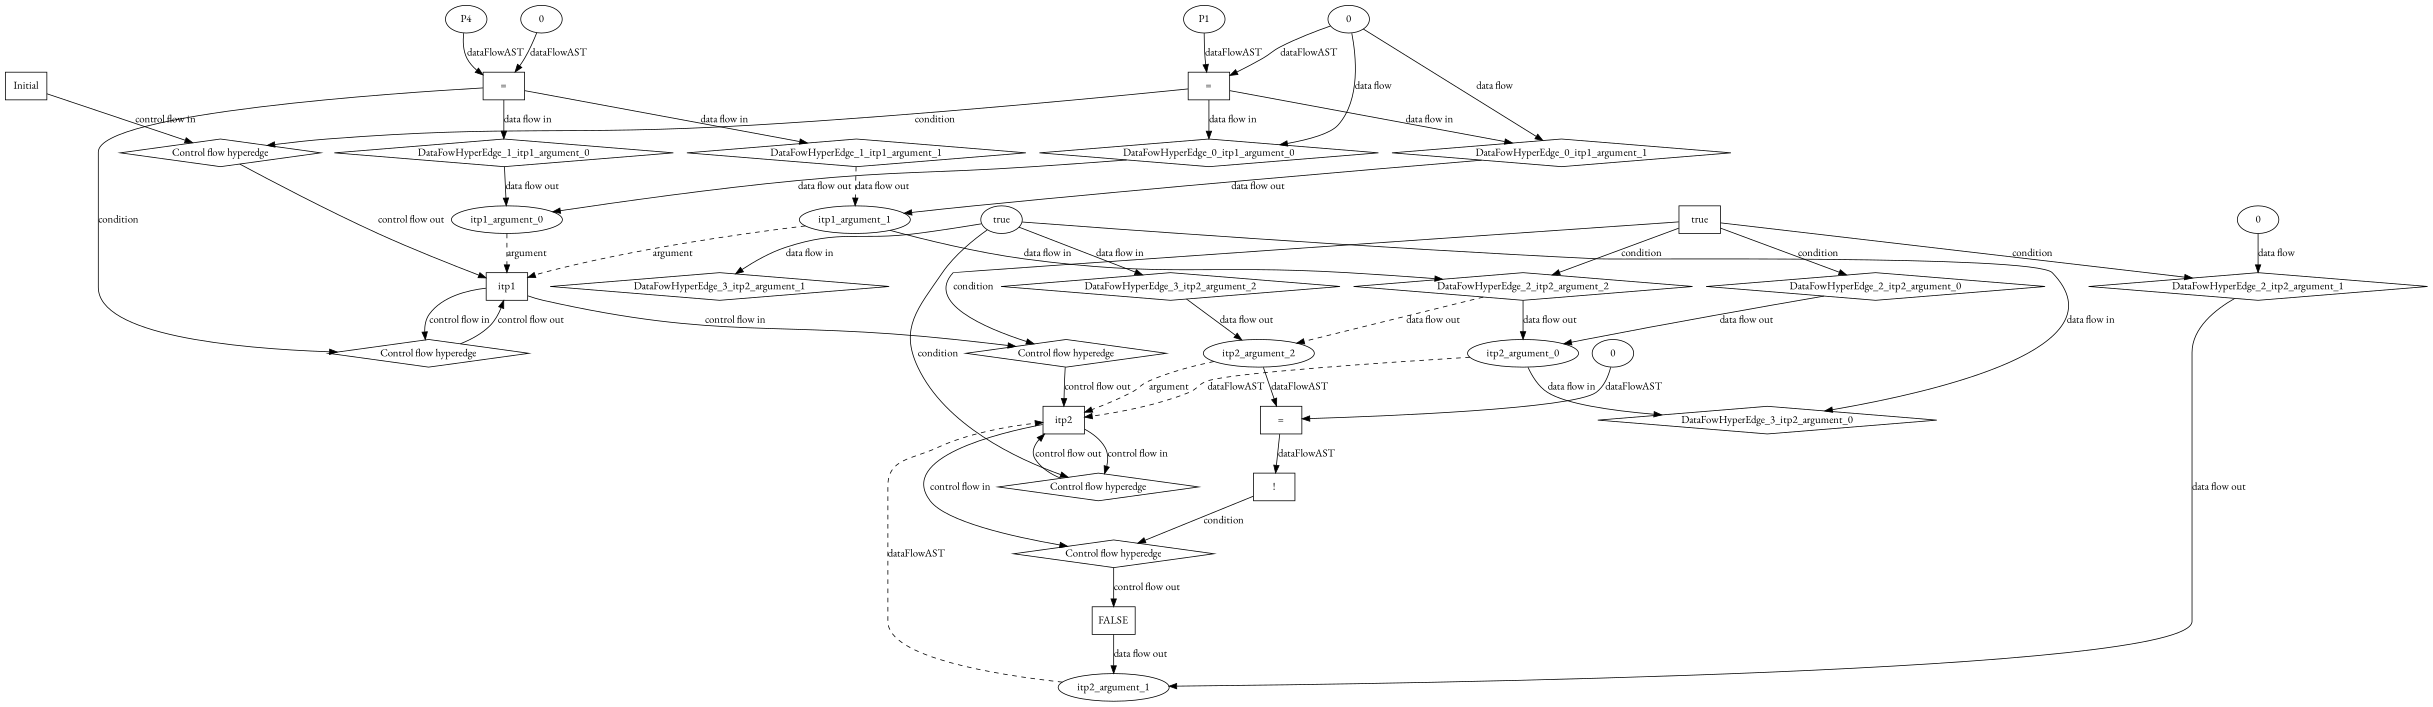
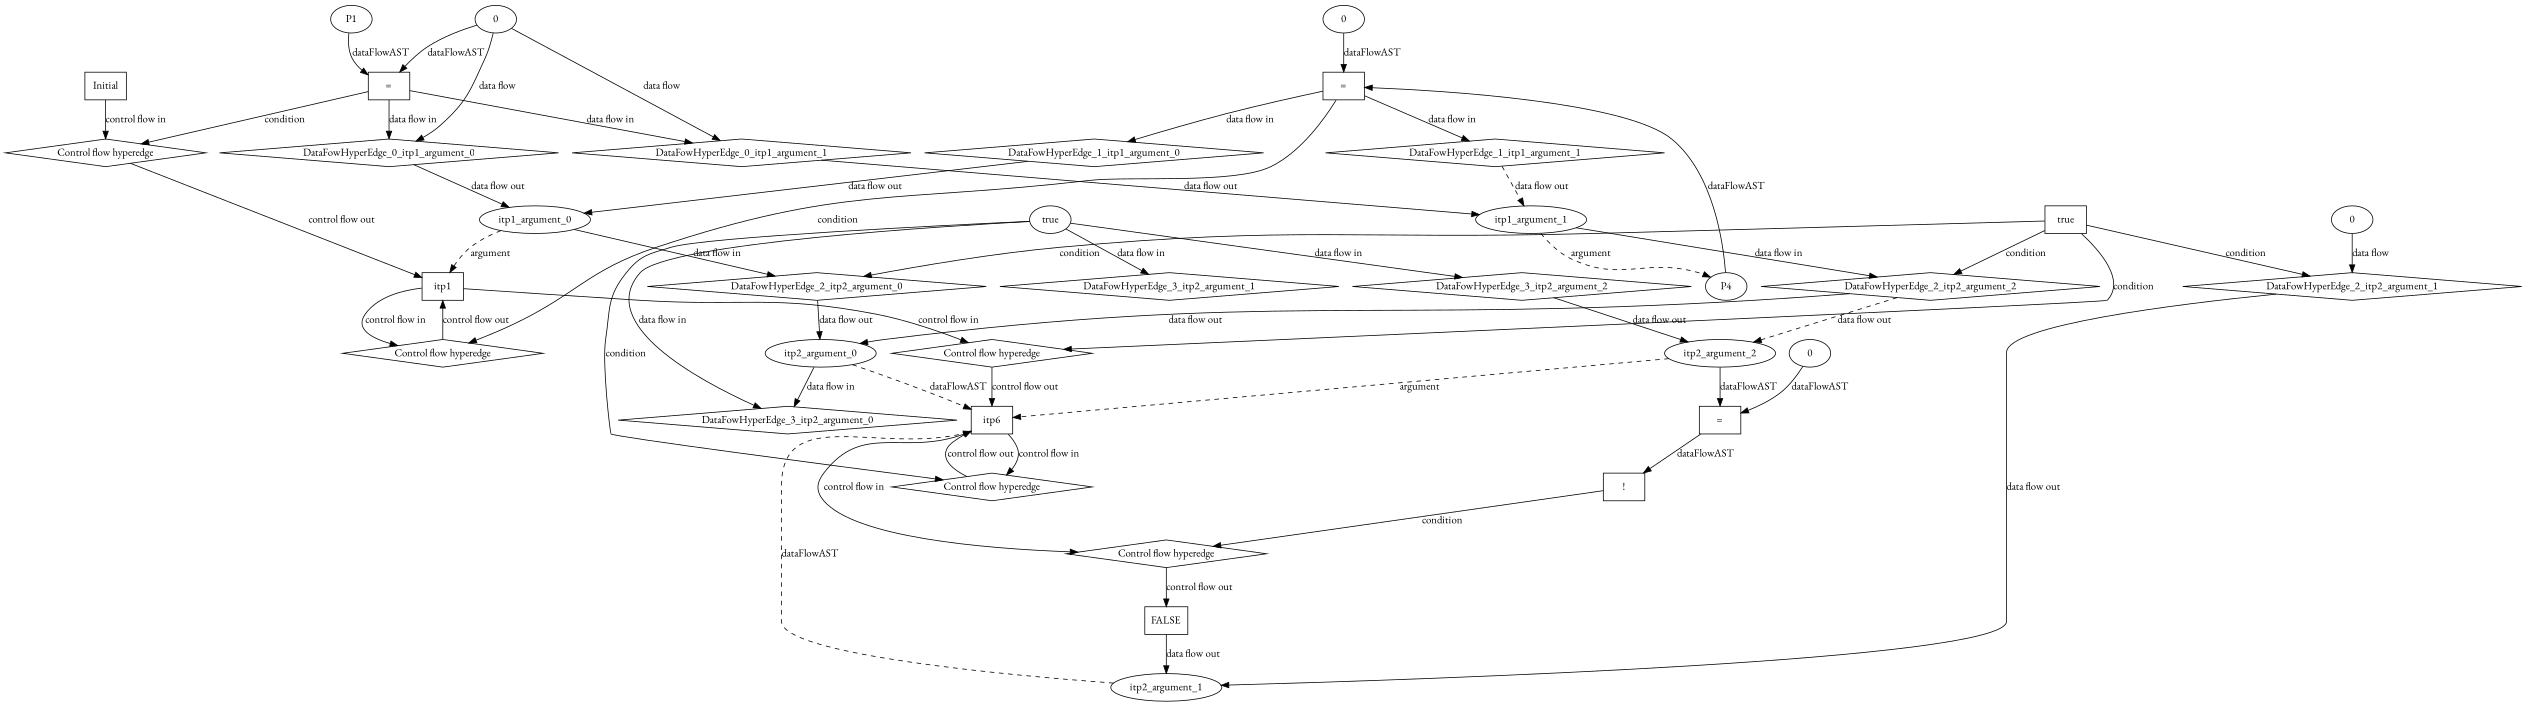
(669, 246) -> (1617, 270)
none -> (676, 253)
(1064, 420) -> (992, 420)
